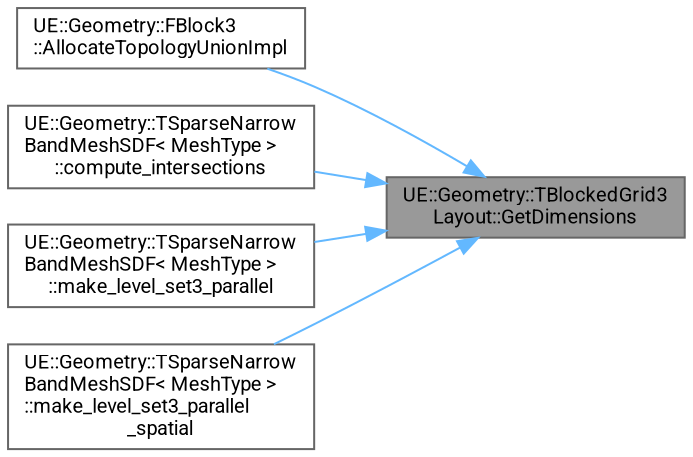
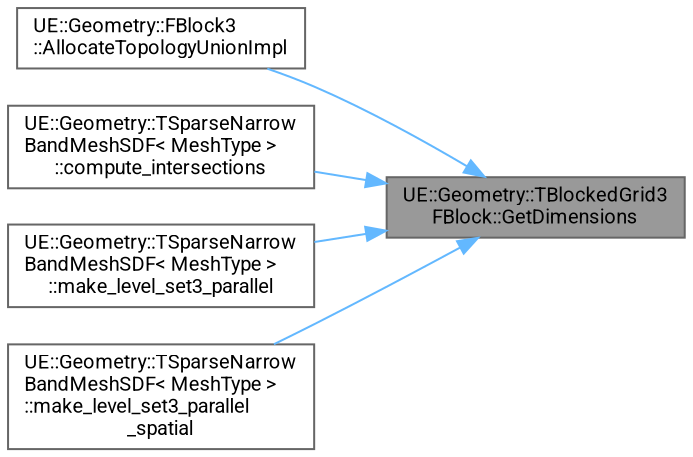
(536, 207) -> (536, 207)
